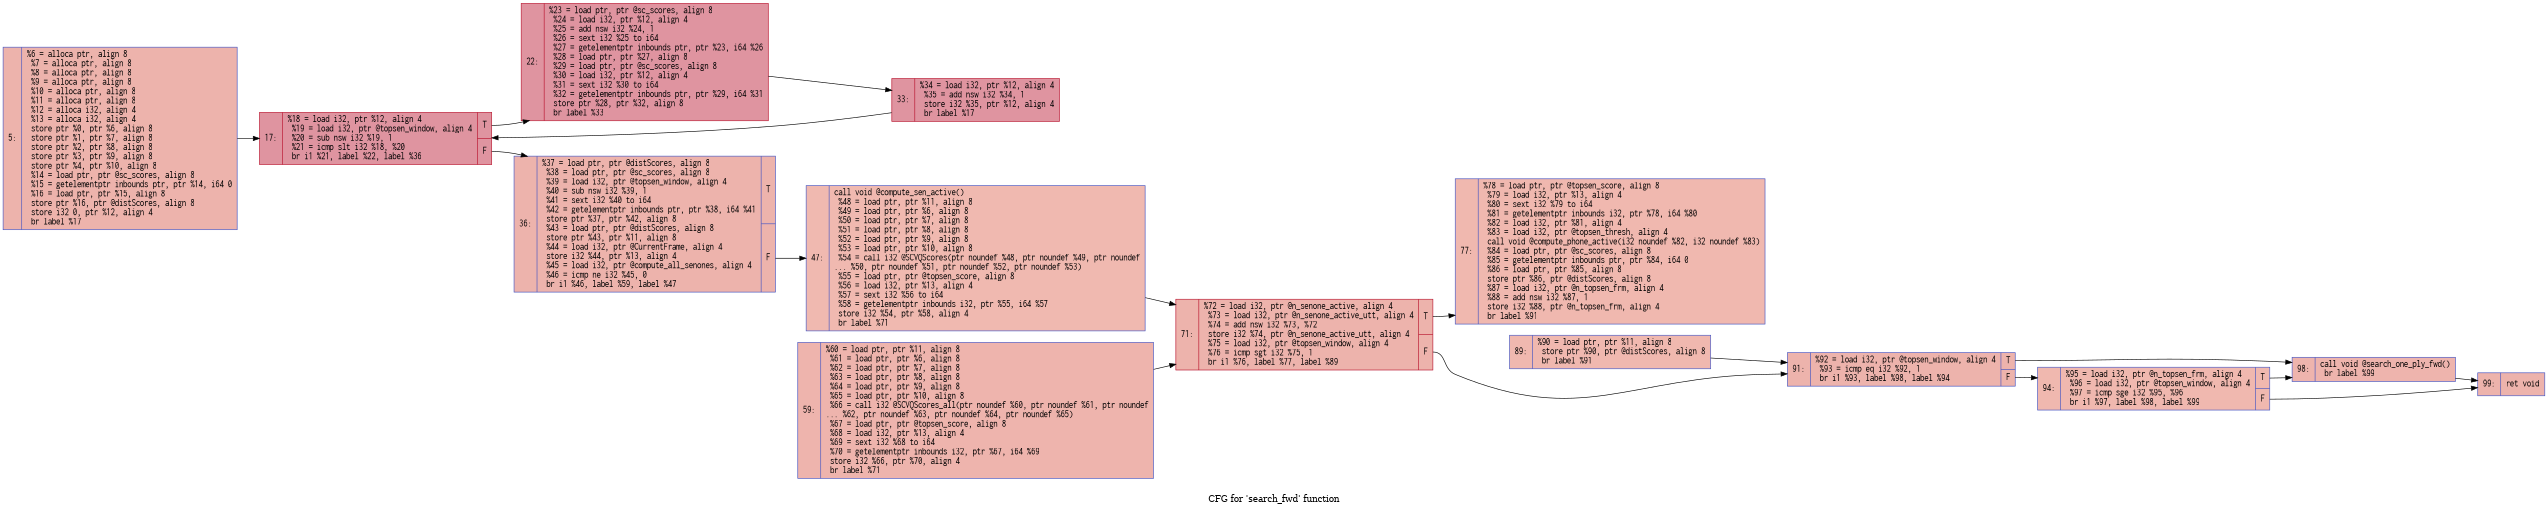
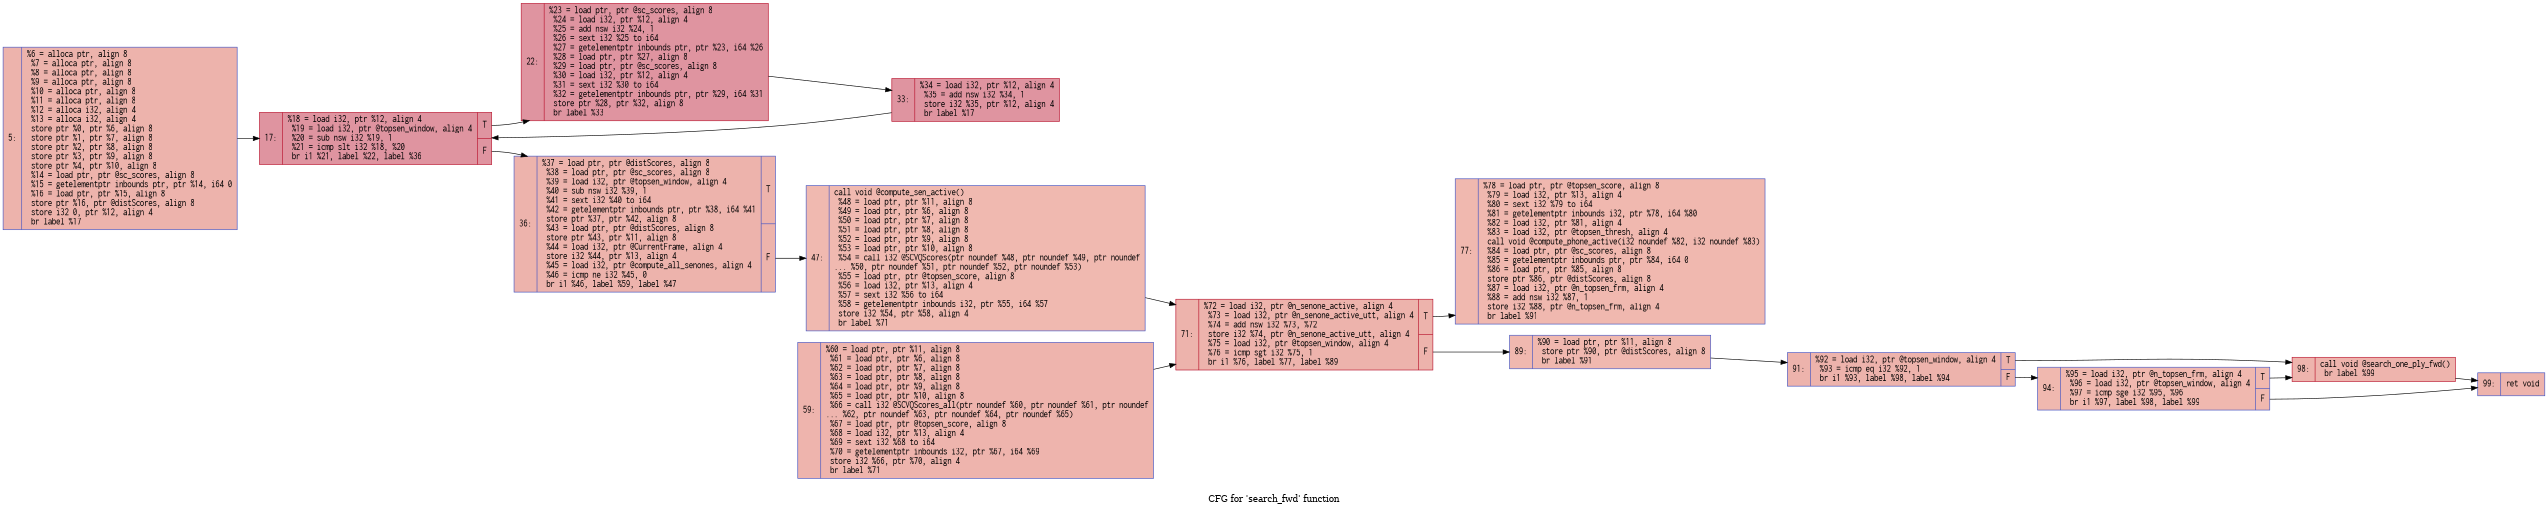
(2374, 369) -> (2374, 369)
(1600, 396) -> (1468, 352)
